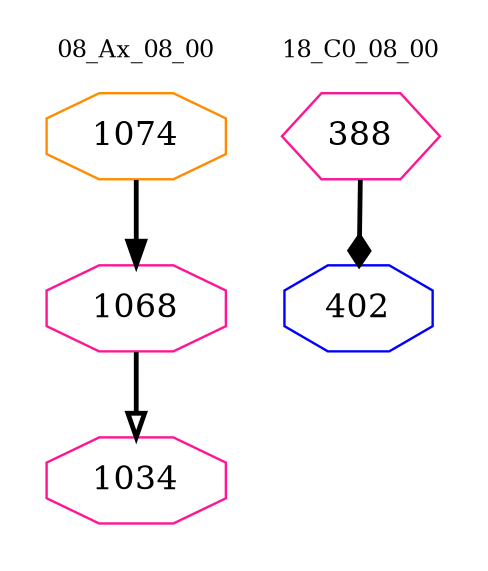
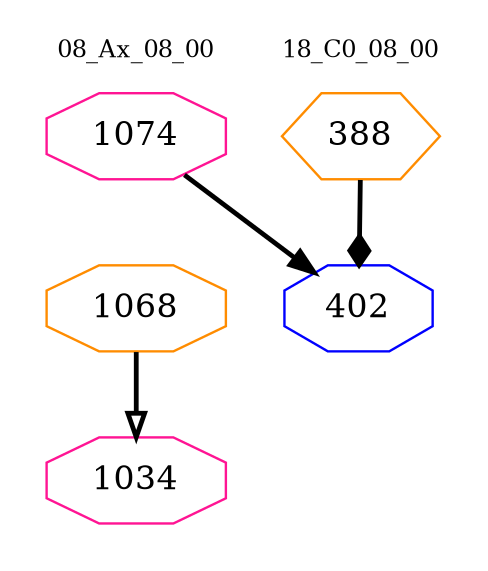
(136, 136) -> (136, 136)
(361, 136) -> (361, 136)
(136, 211) -> (229, 208)
(136, 308) -> (136, 308)
